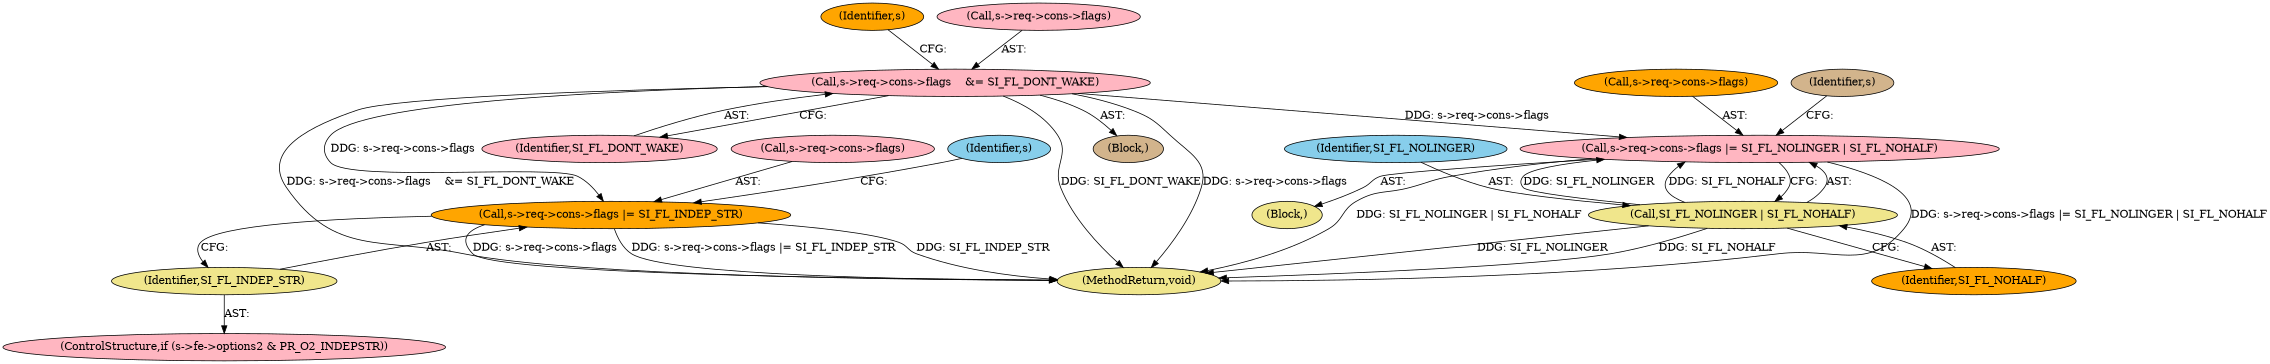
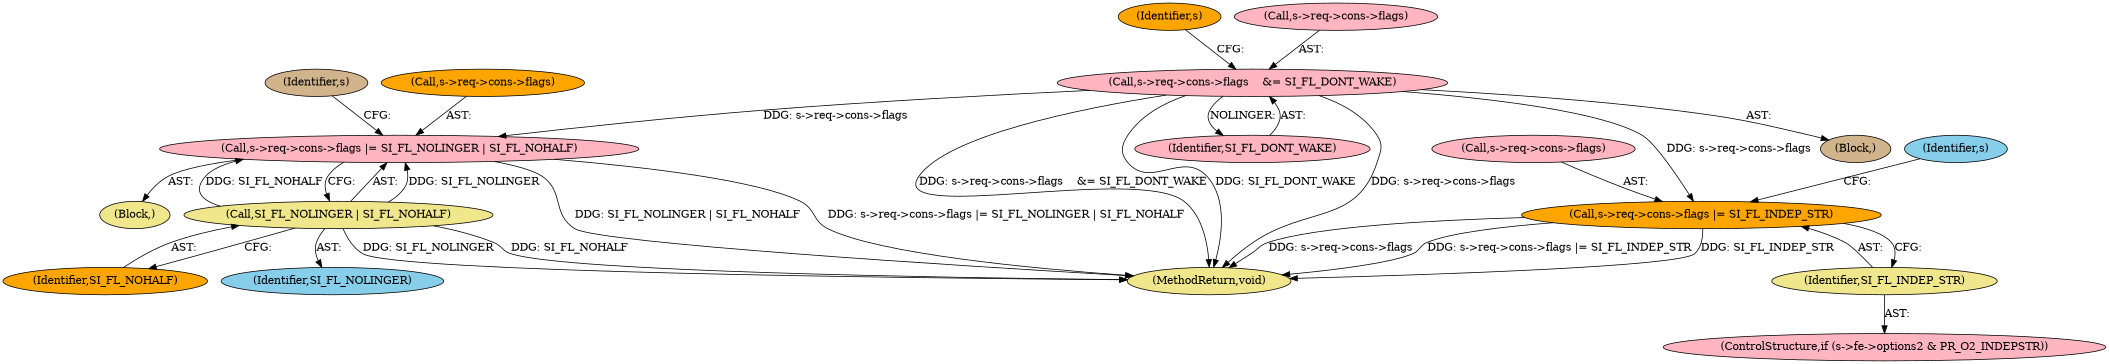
(815, 116) -> (1244, 116)
(1519, 193) -> (316, 244)
